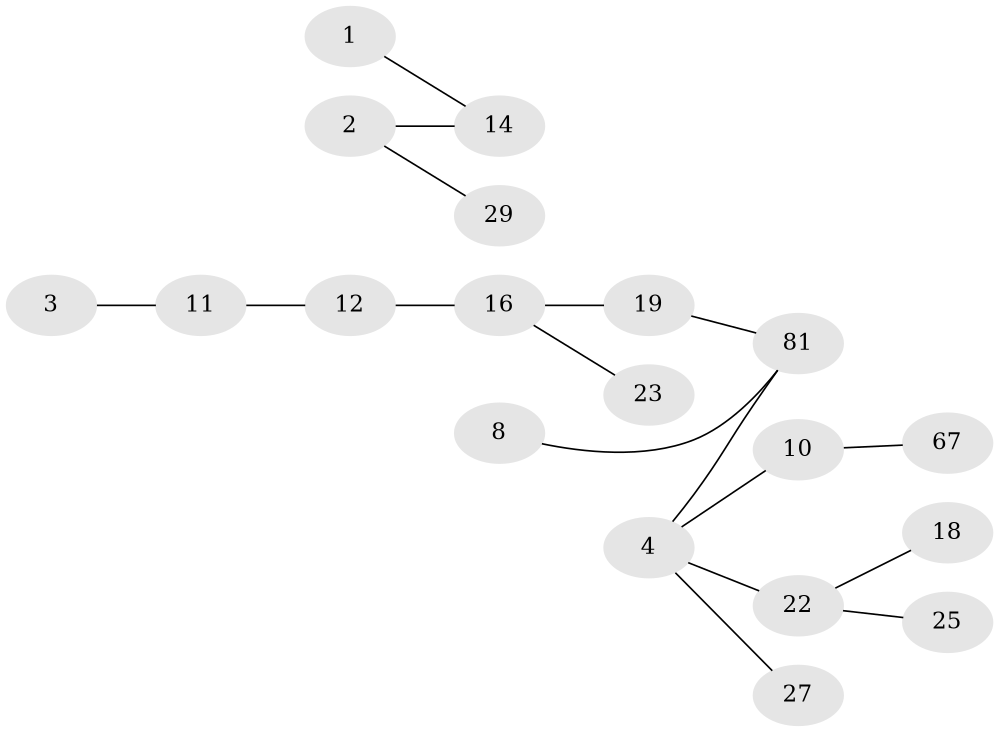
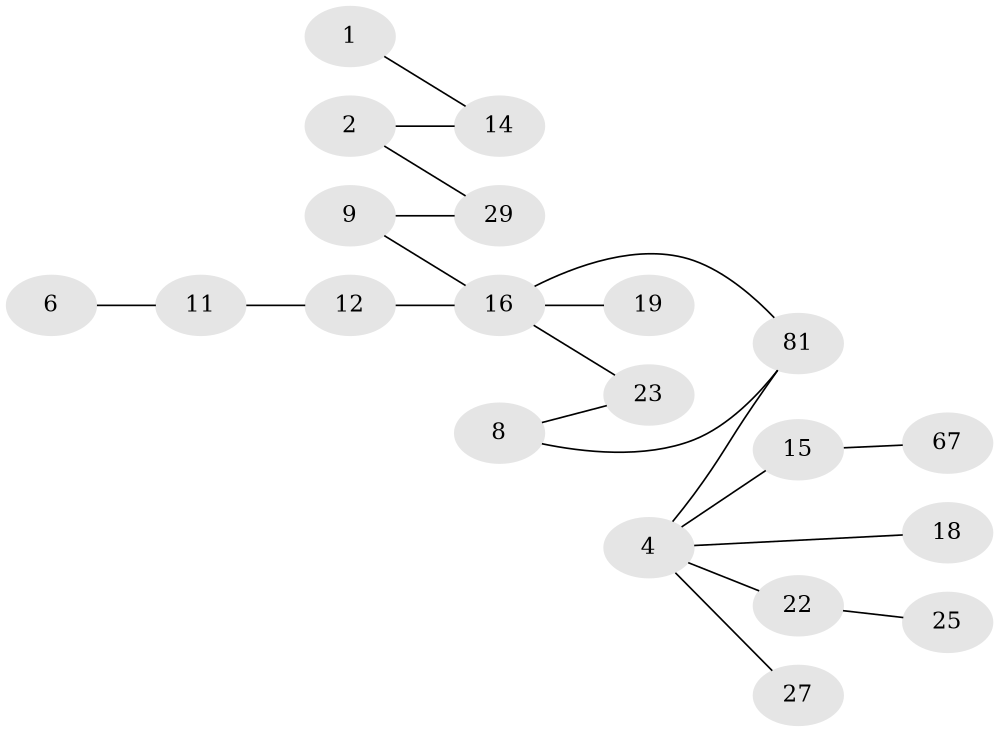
none -> (350, 216)
(51, 305) -> (51, 305)
(724, 325) -> (662, 255)
none -> (574, 414)
(798, 450) -> (798, 450)
(873, 569) -> (798, 540)
